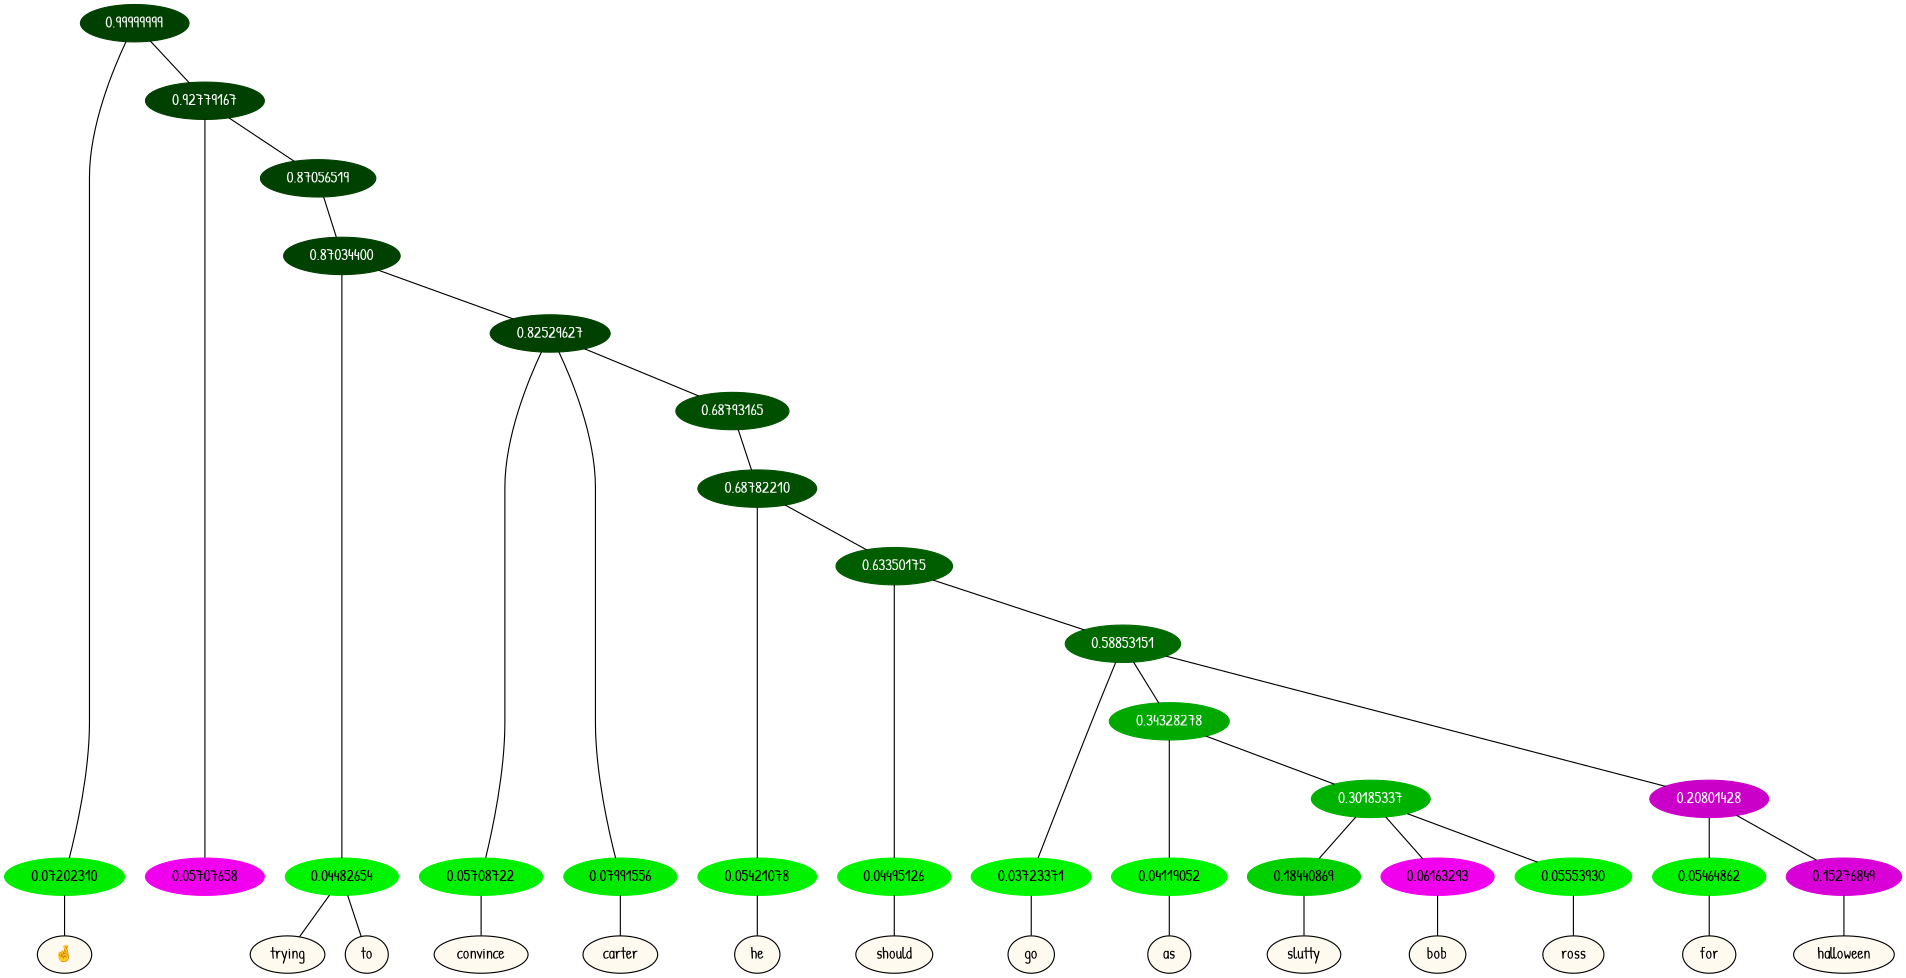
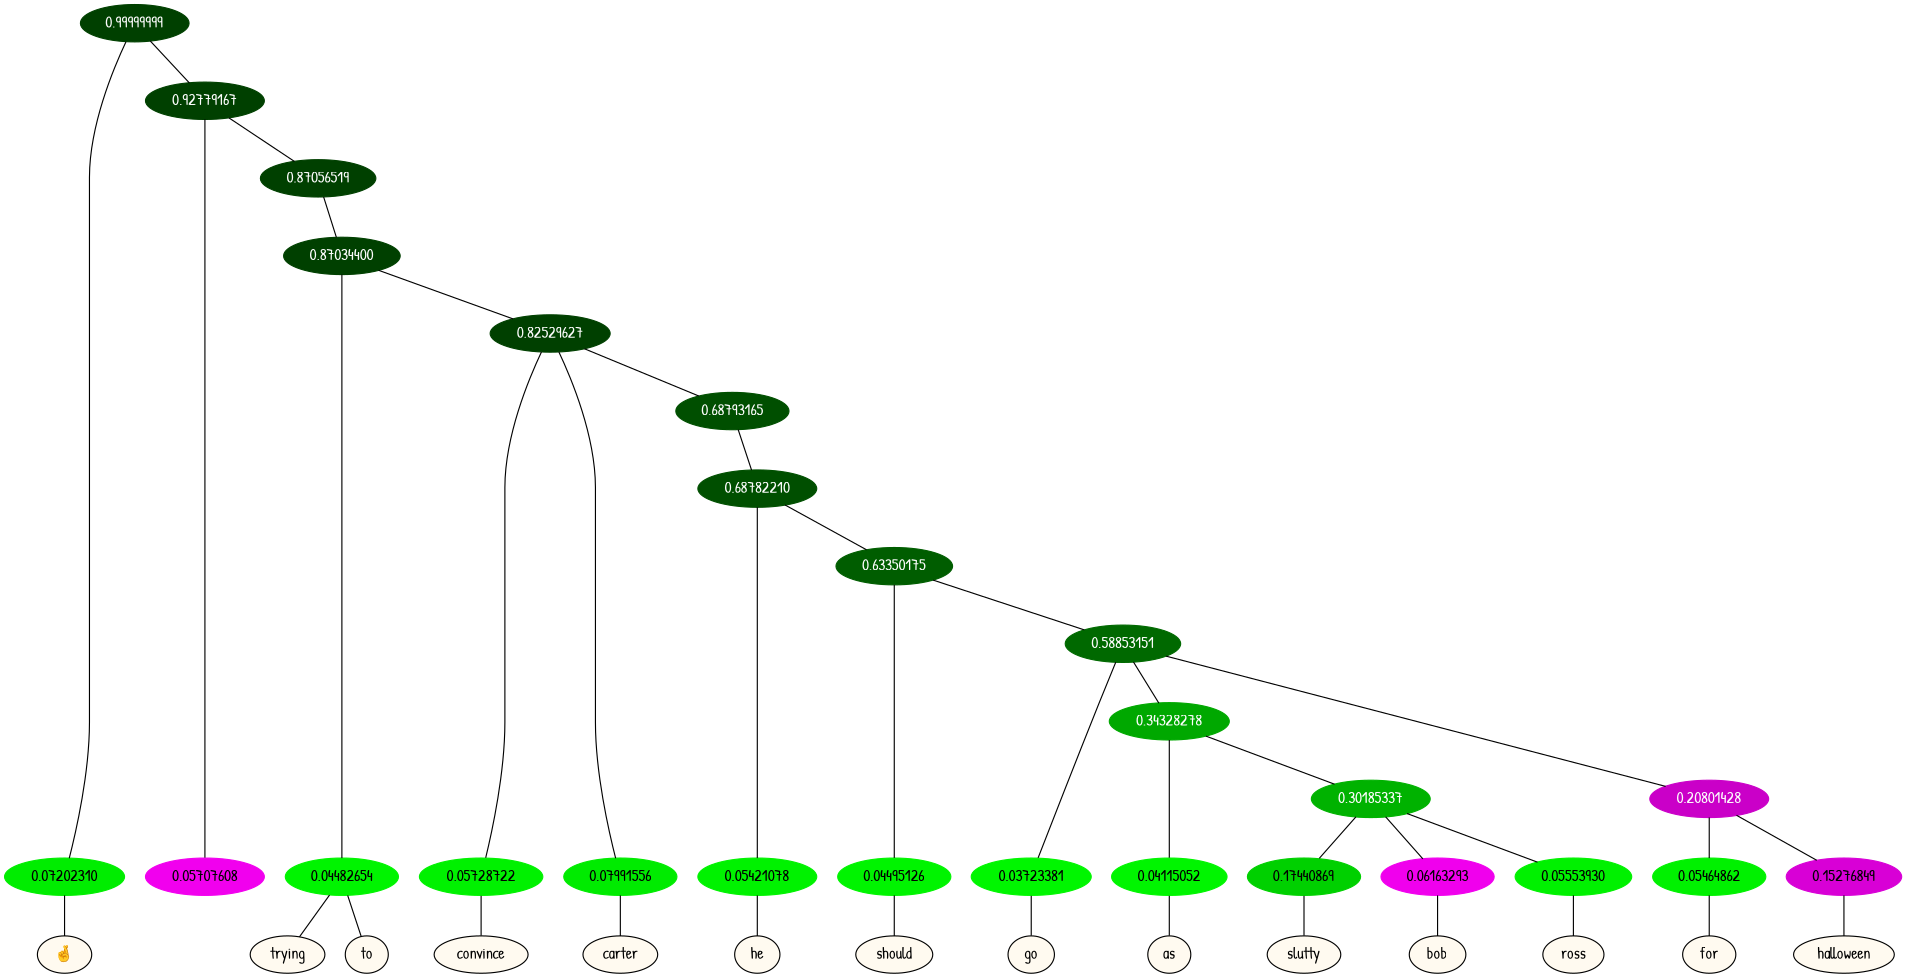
(205, 877) -> (205, 877)
(481, 877) -> (481, 877)
(1031, 877) -> (1031, 877)
(1169, 877) -> (1169, 877)
(1304, 877) -> (1304, 877)
